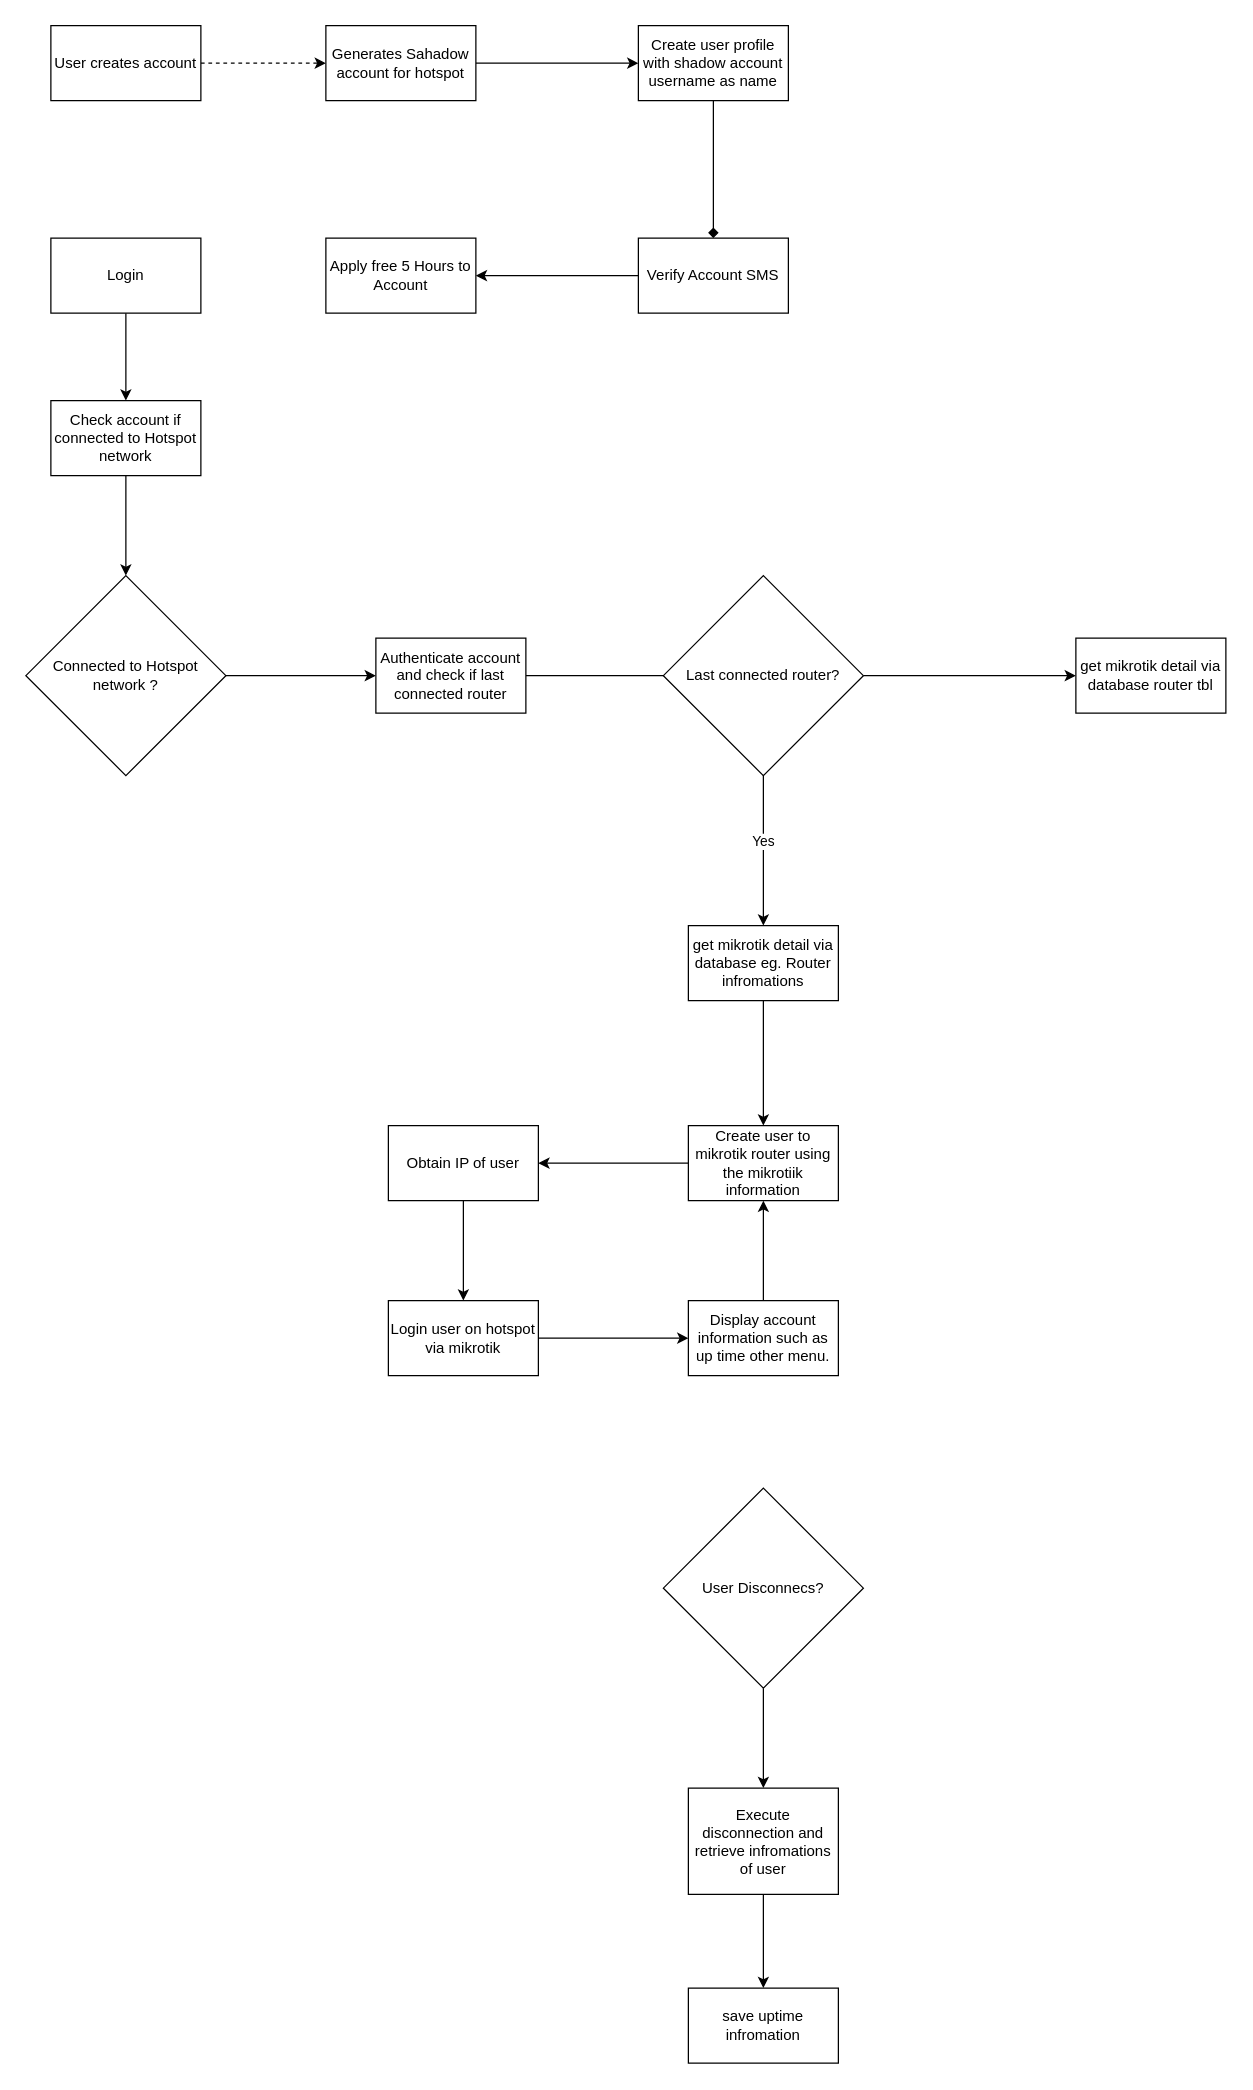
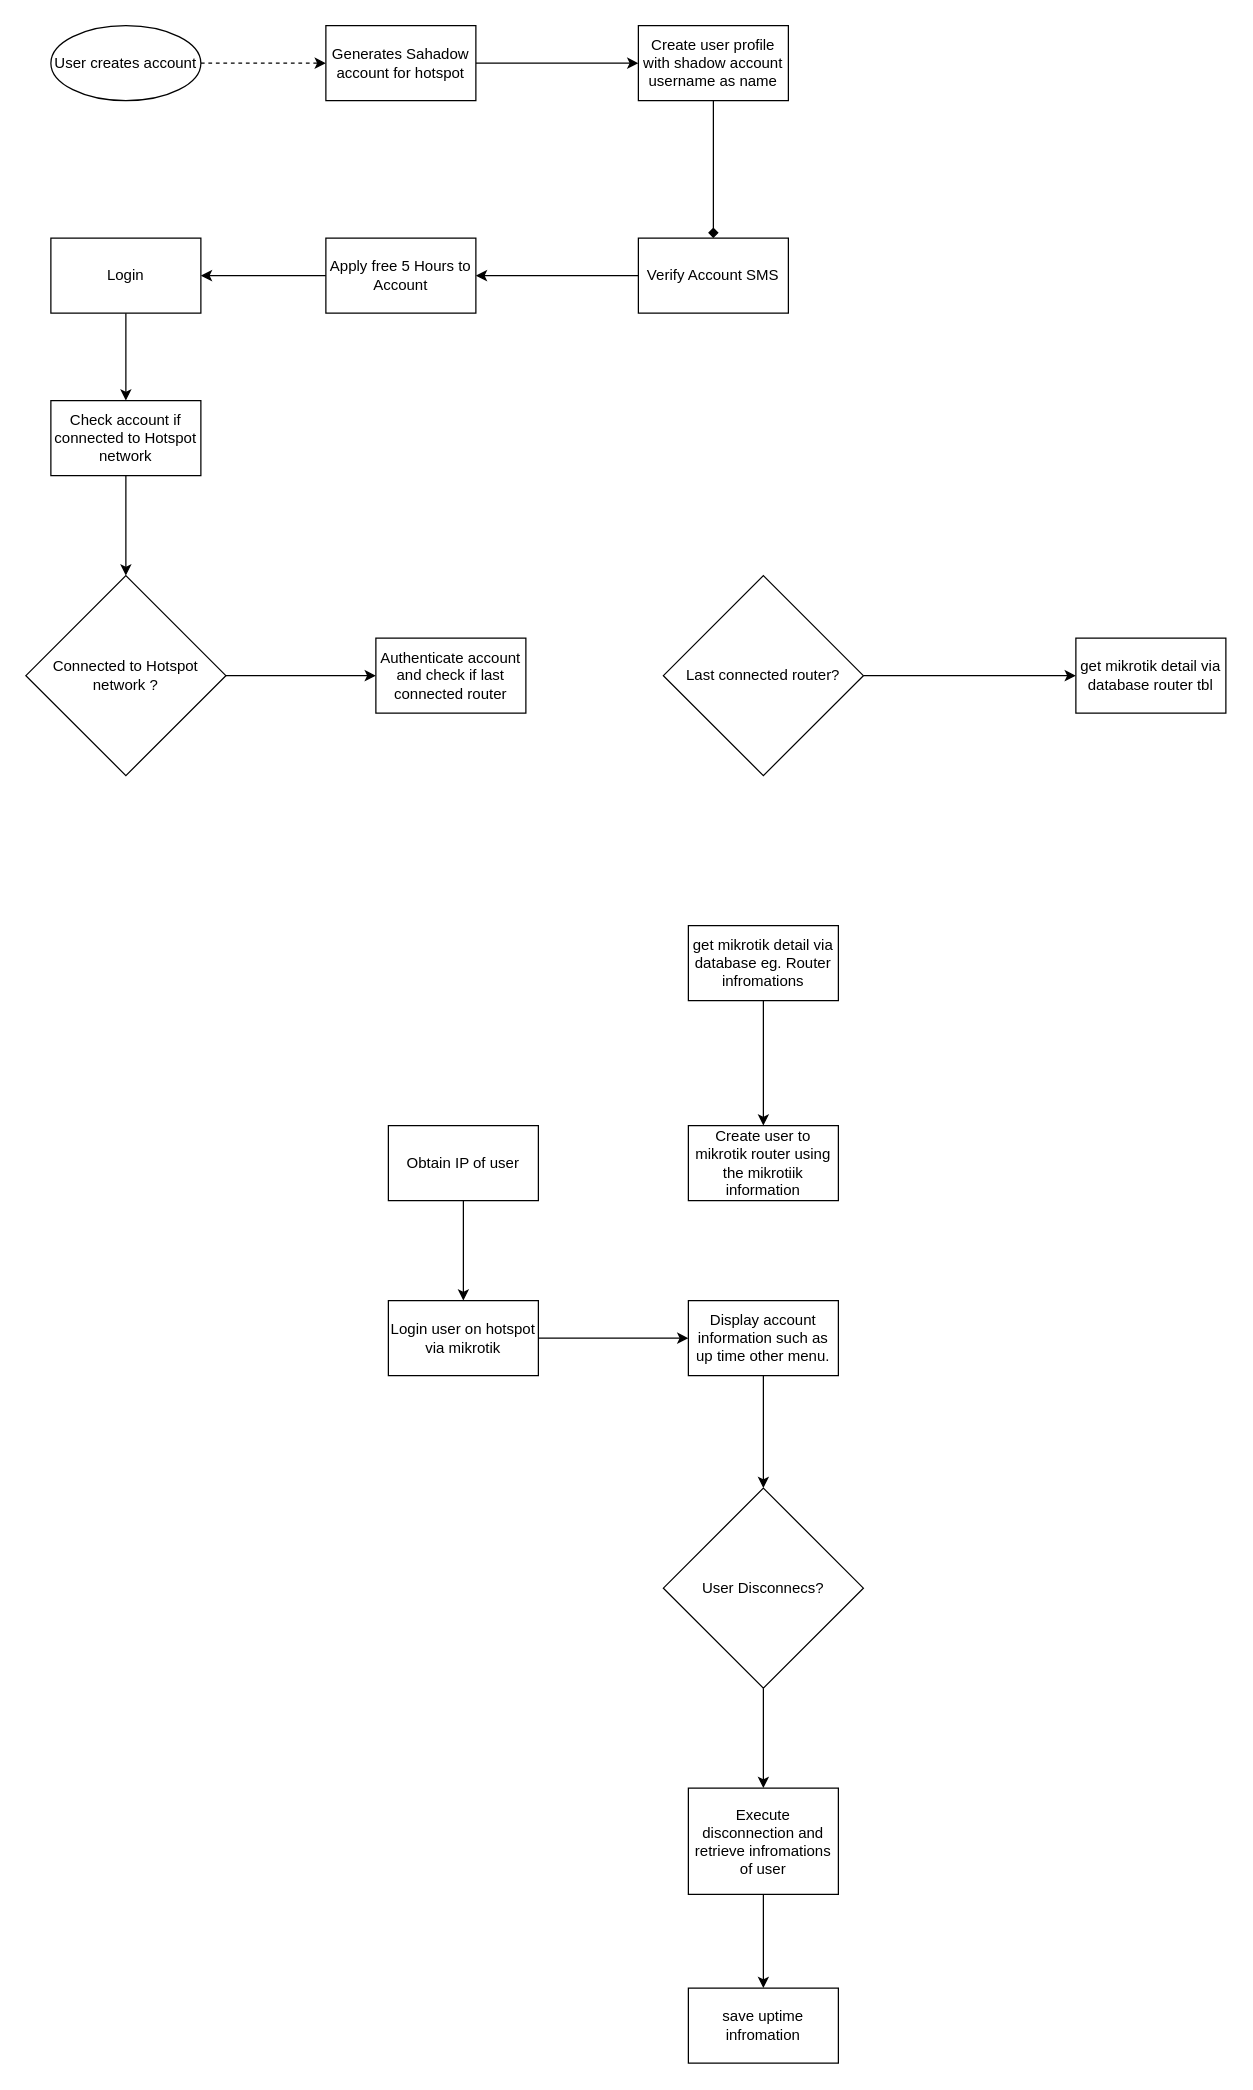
(126, 63) -> (126, 63)
none -> (268, 276)
(763, 846) -> none
(617, 1163) -> none
(763, 1255) -> (763, 1428)
